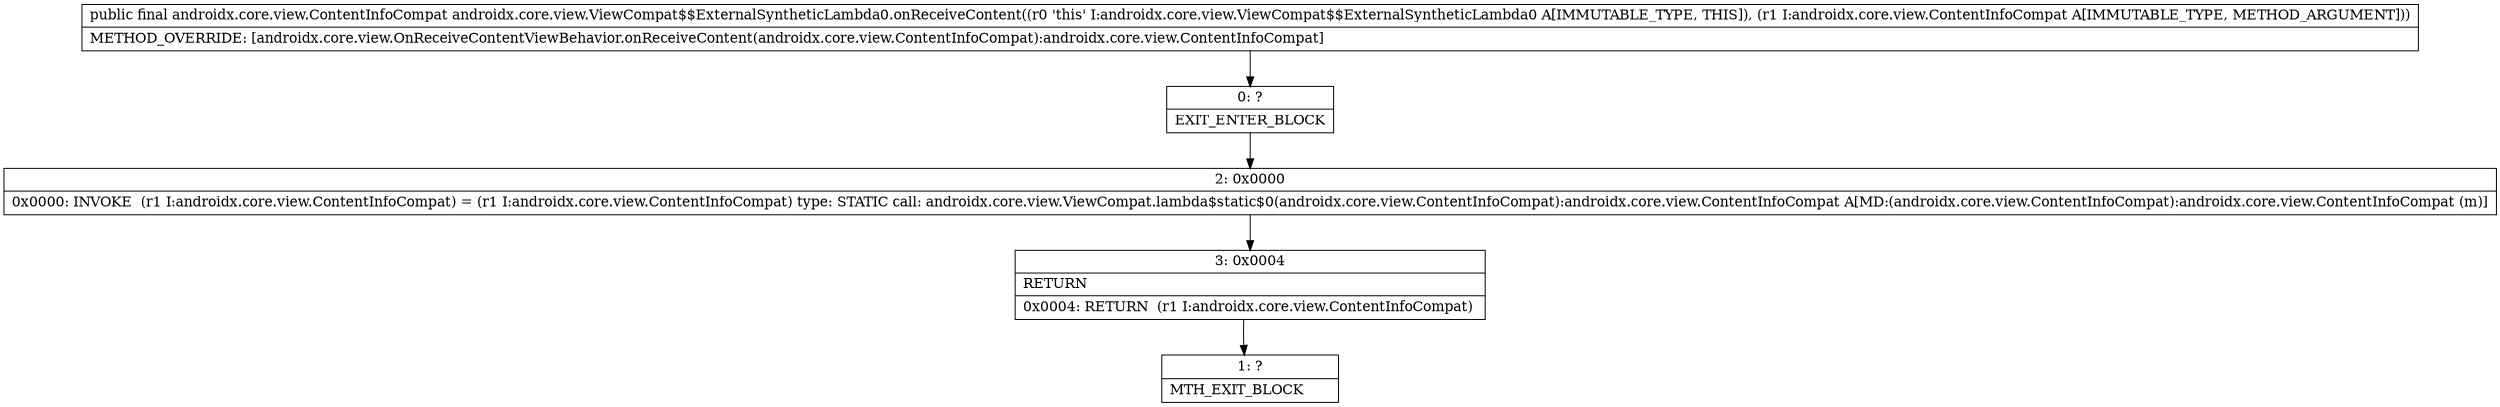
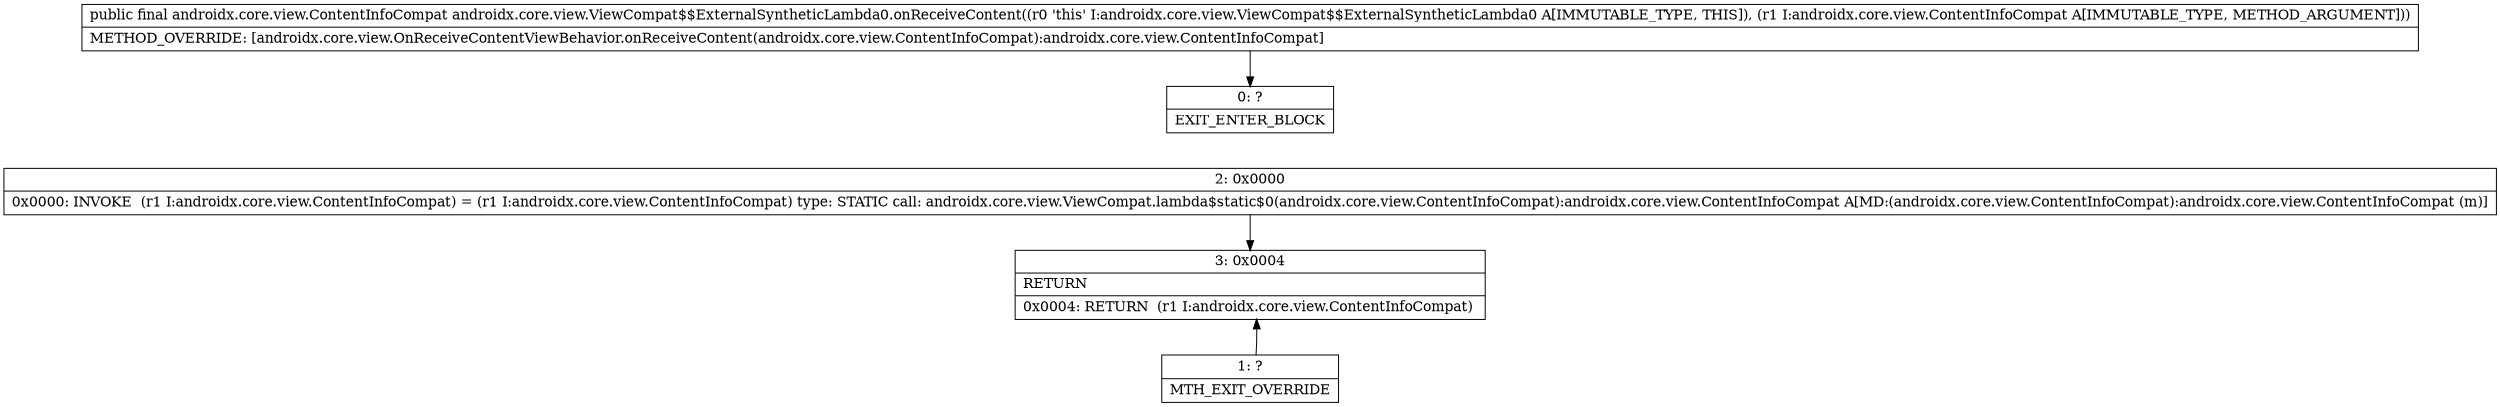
(1250, 146) -> none
(1244, 332) -> (1257, 342)
(1237, 390) -> (1250, 390)
